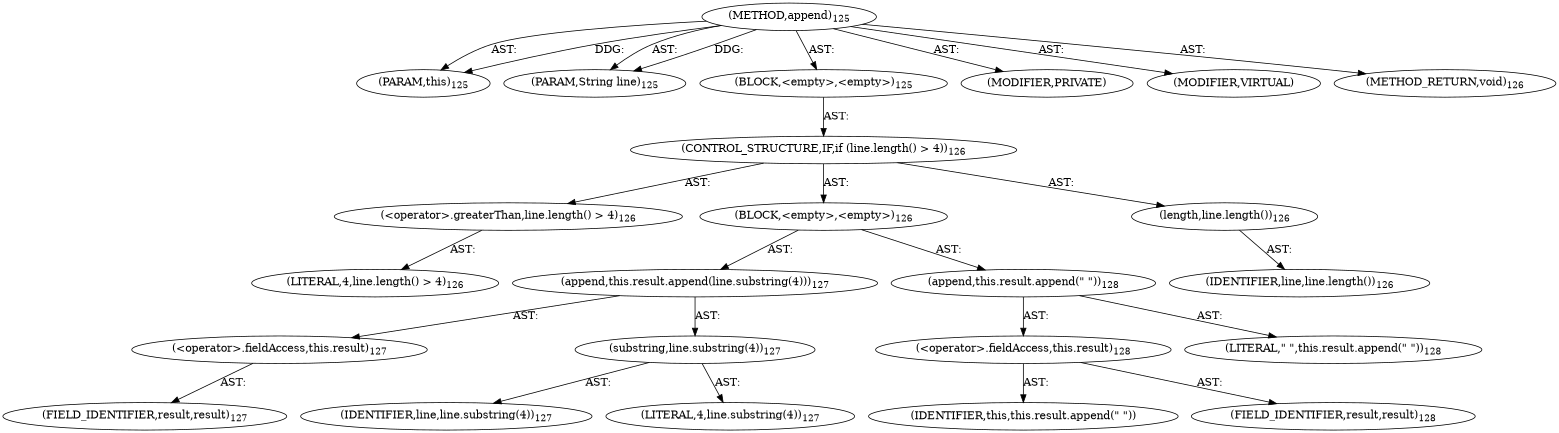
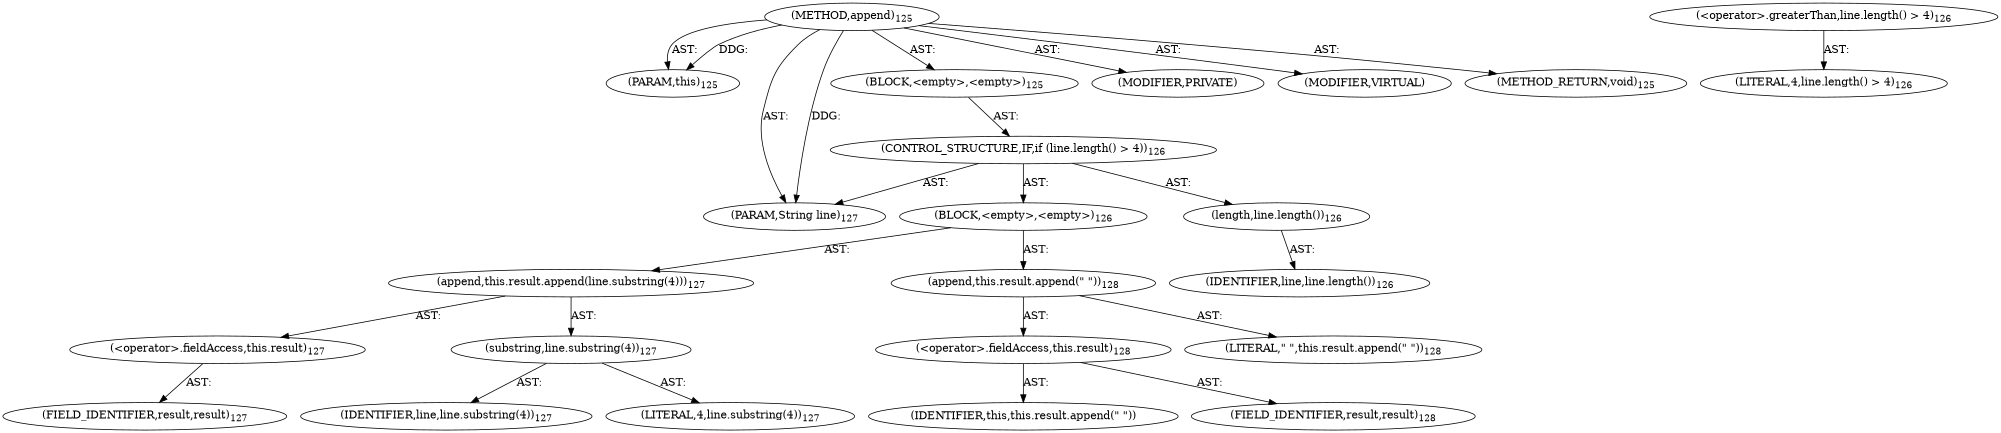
(650, 82) -> (850, 215)
(1515, 82) -> (1646, 82)
(669, 183) -> (911, 183)
